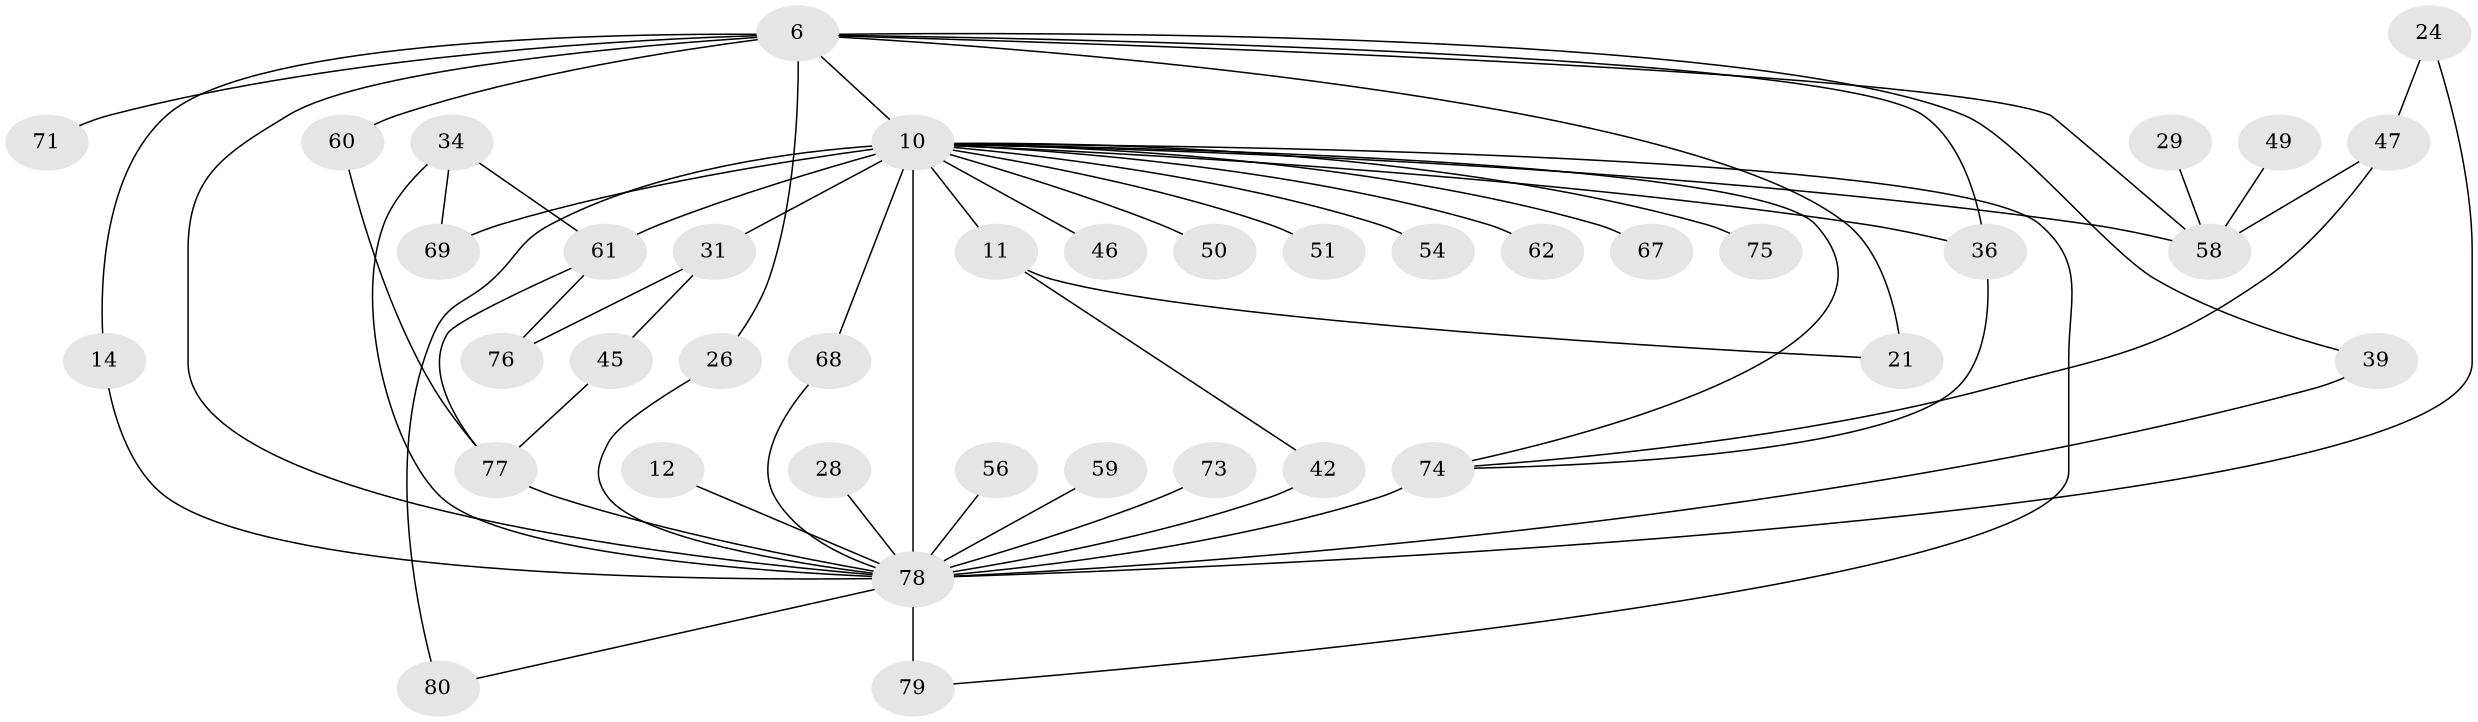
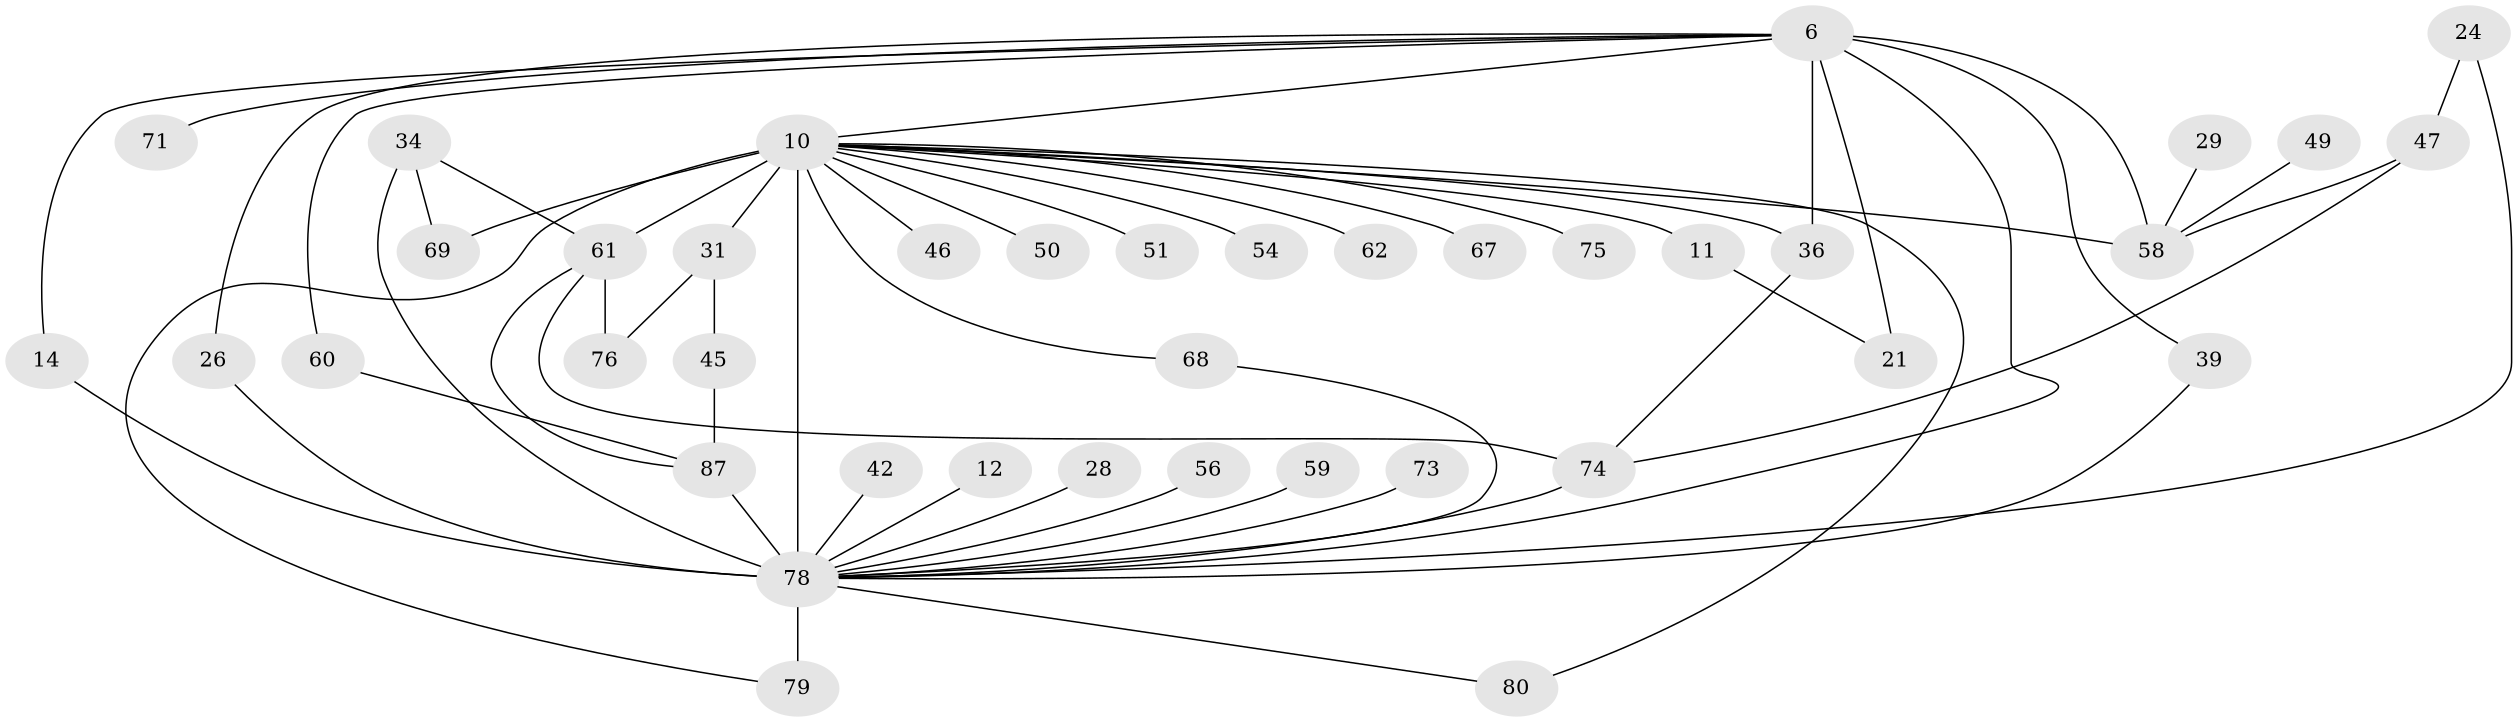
(1729, 195) -> (987, 438)
(1160, 361) -> none
(496, 470) -> (714, 470)
